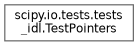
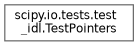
(69, 23) -> (69, 23)
